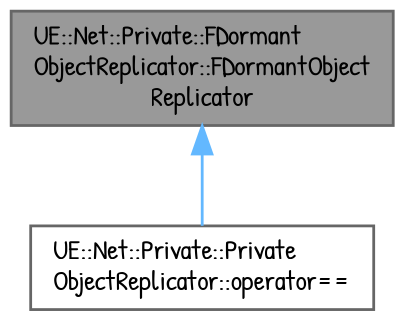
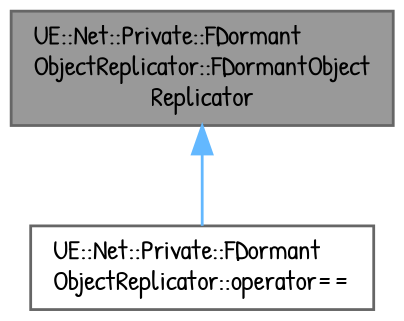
(202, 268) -> (202, 268)
